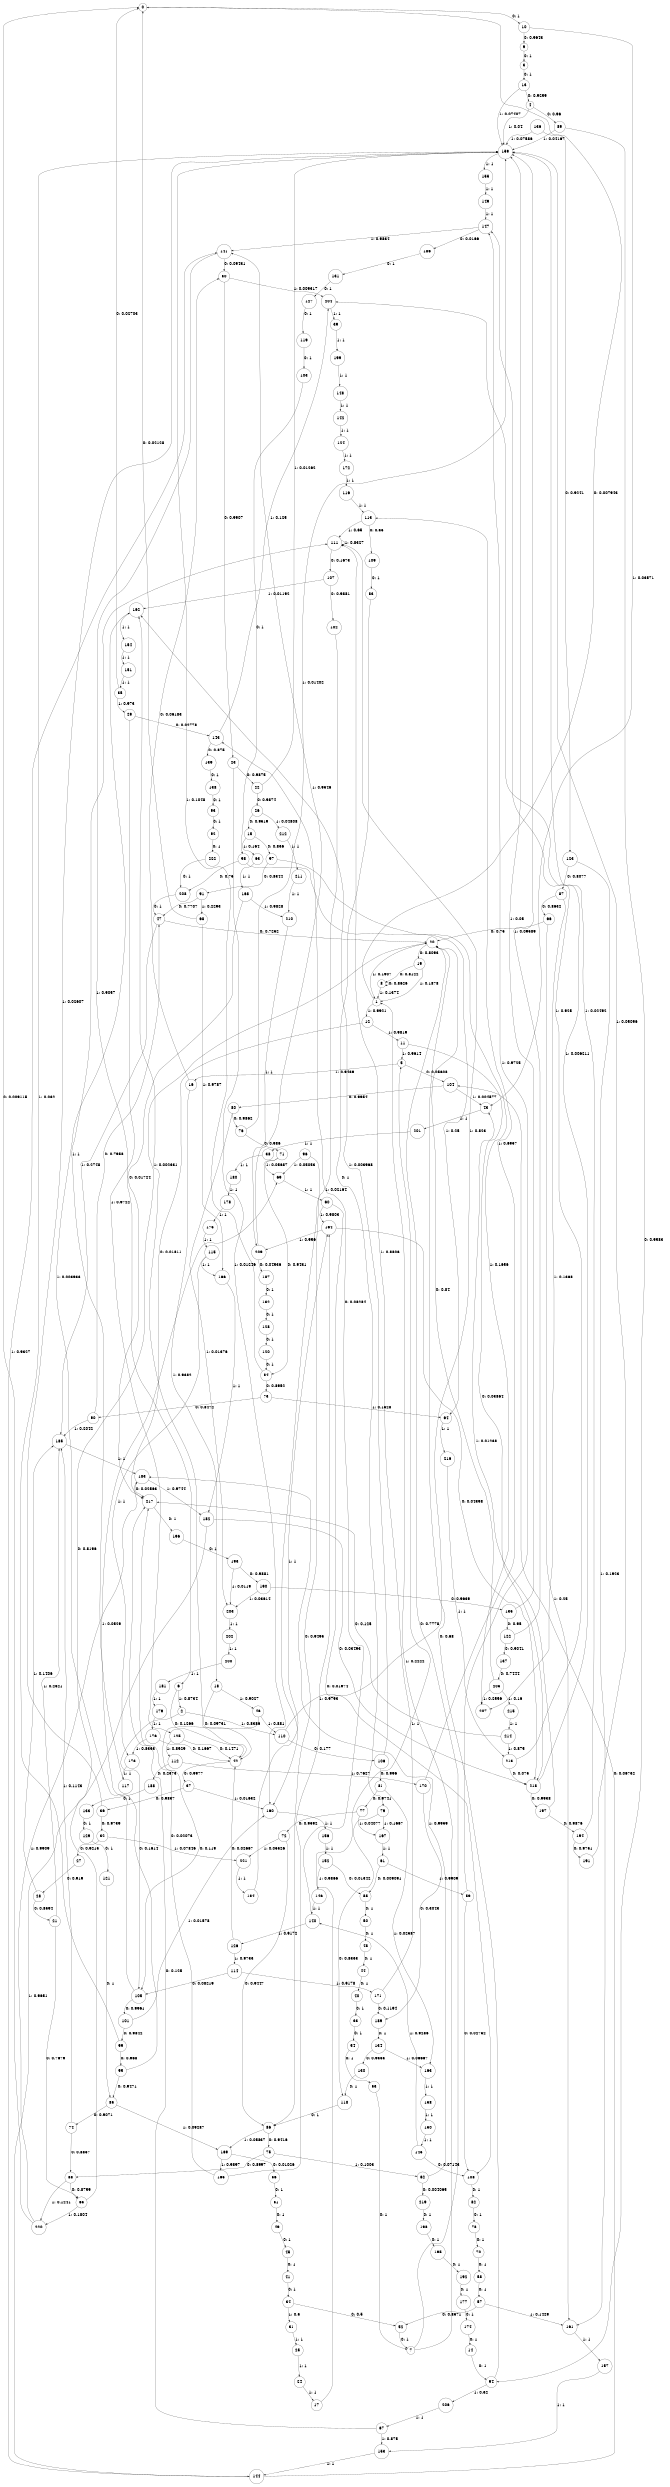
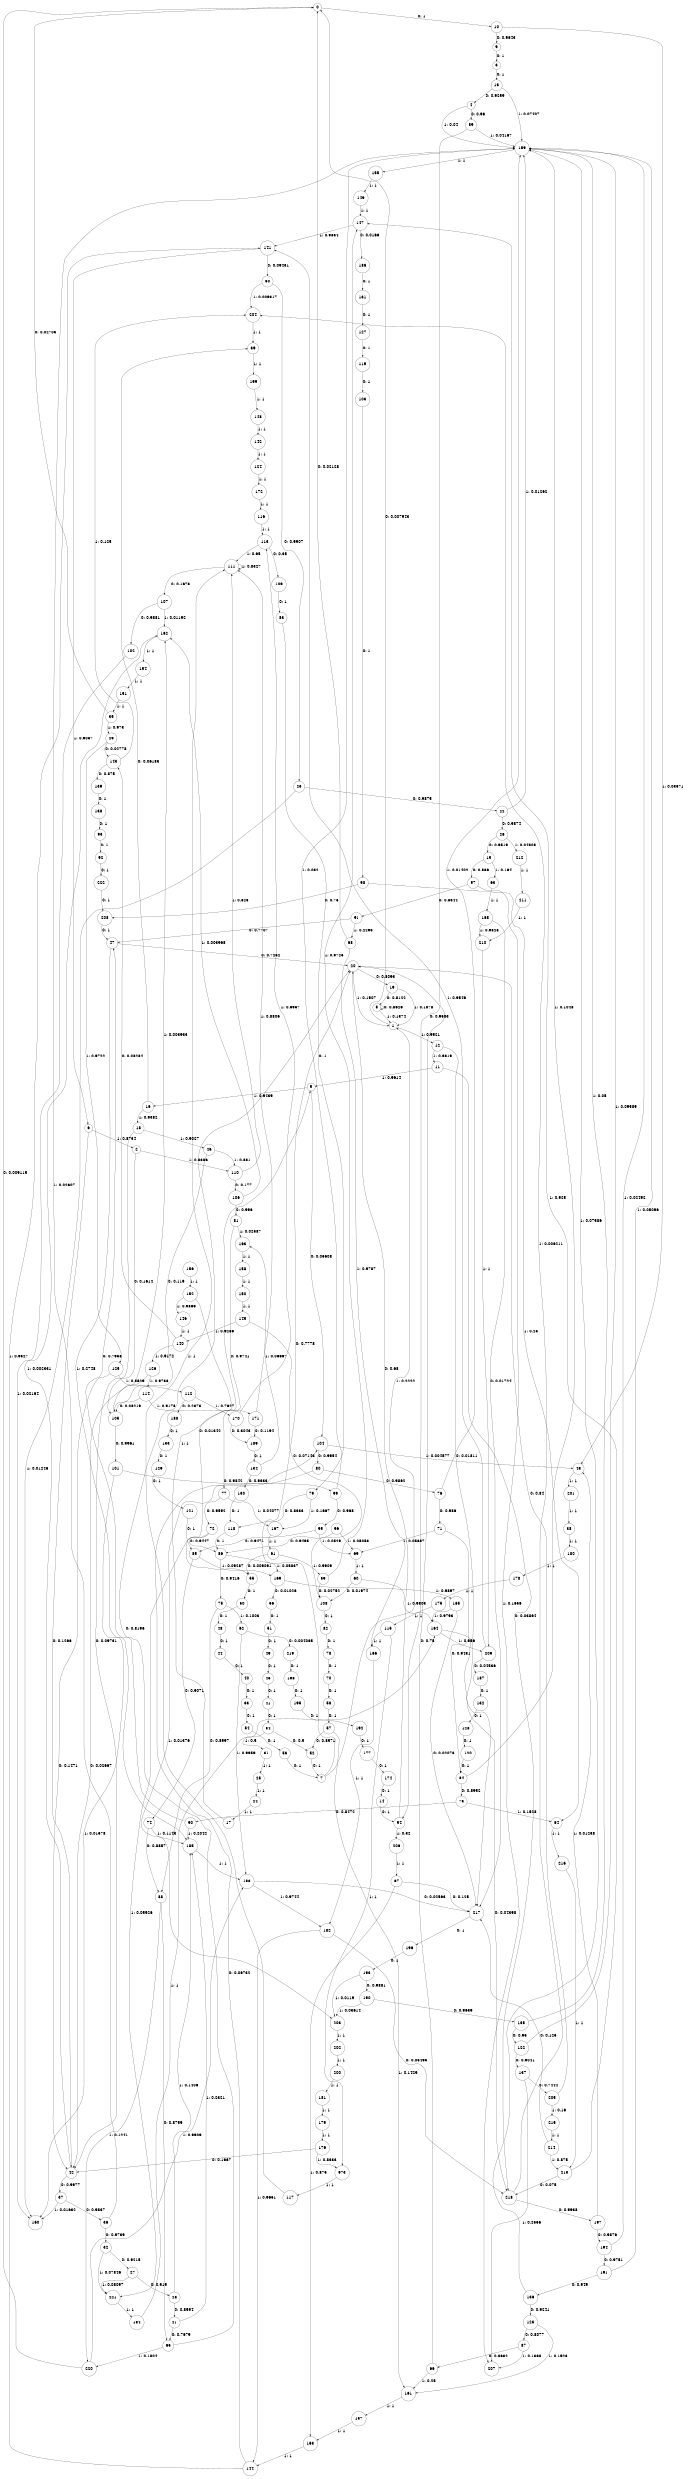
(166, 677) -> (129, 675)
(484, 1695) -> (510, 2221)
(132, 1761) -> (342, 2173)
(303, 1815) -> none
none -> (110, 2281)
none -> (568, 2285)
